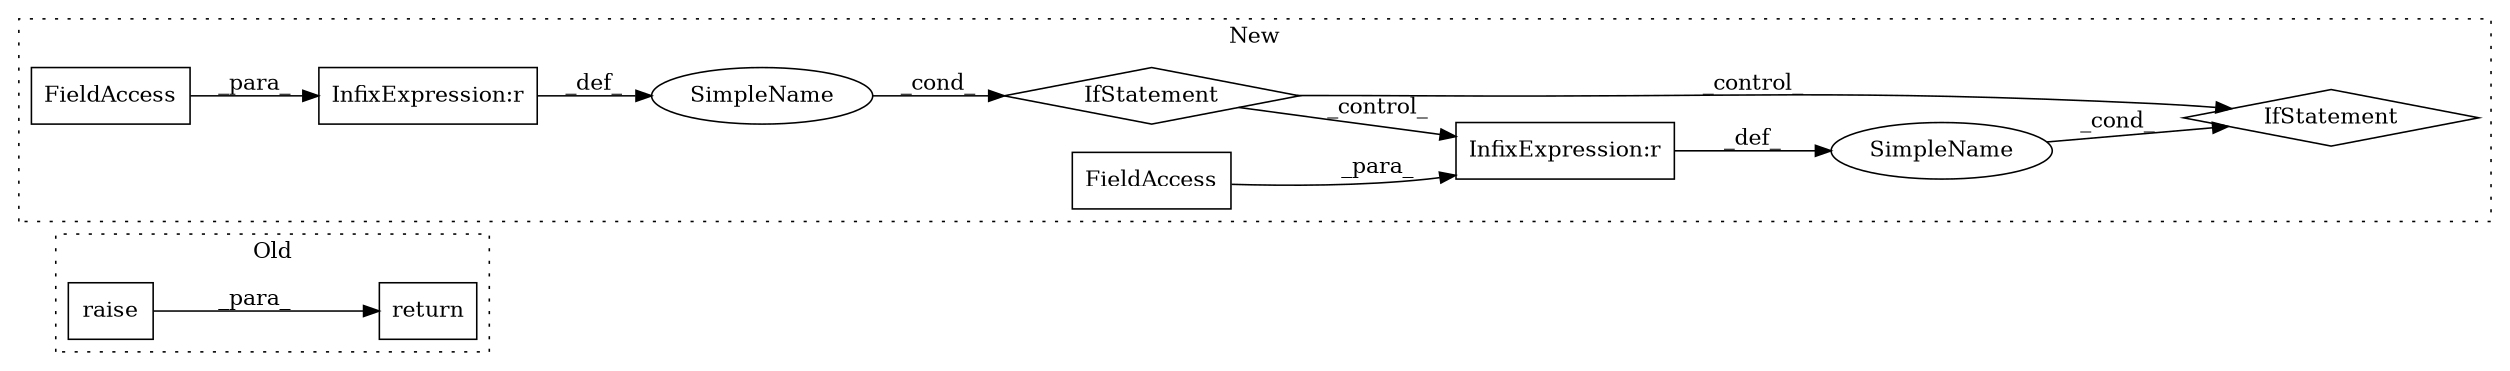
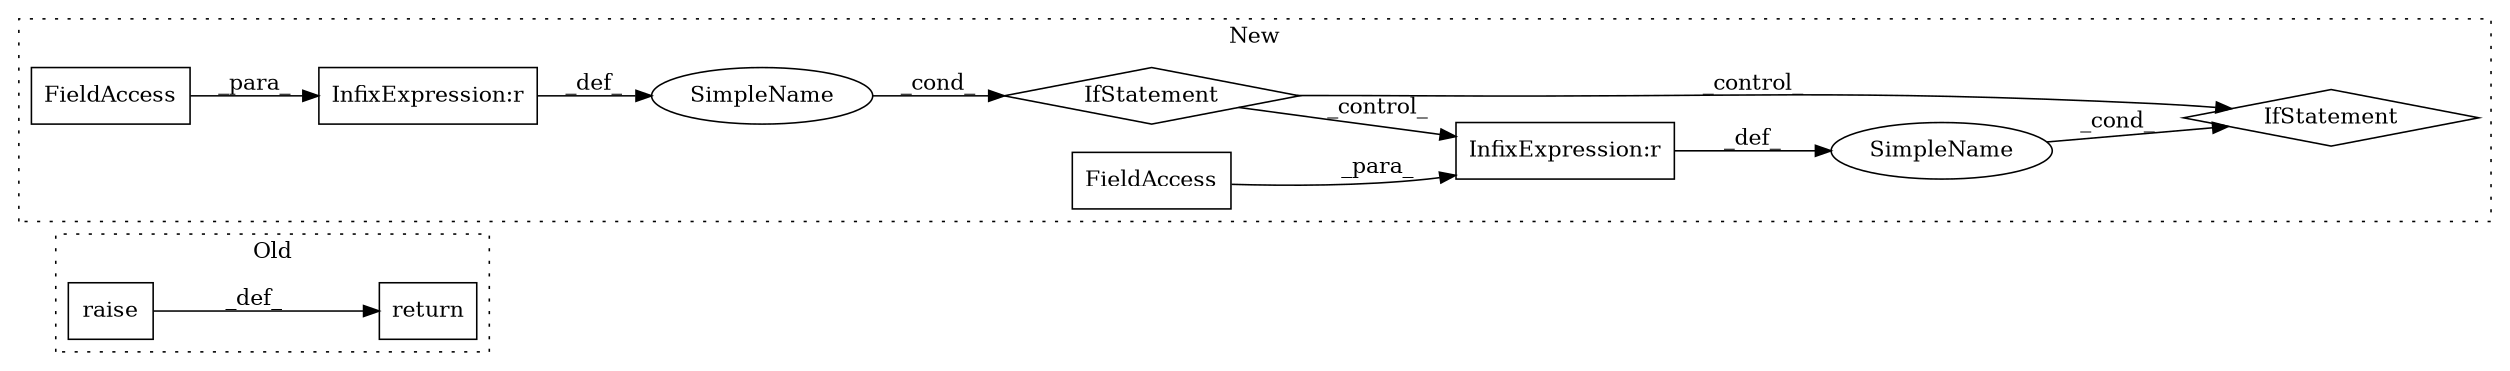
(254, 299) -> (254, 299)
